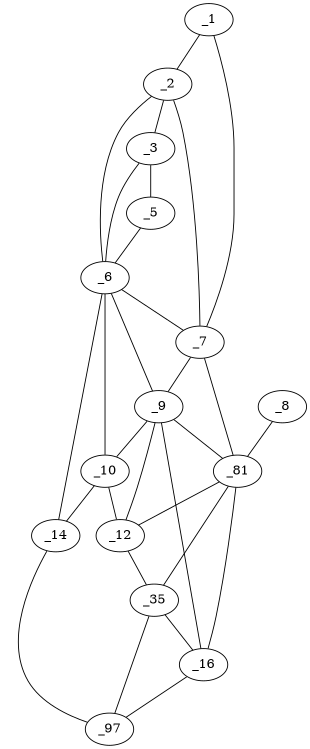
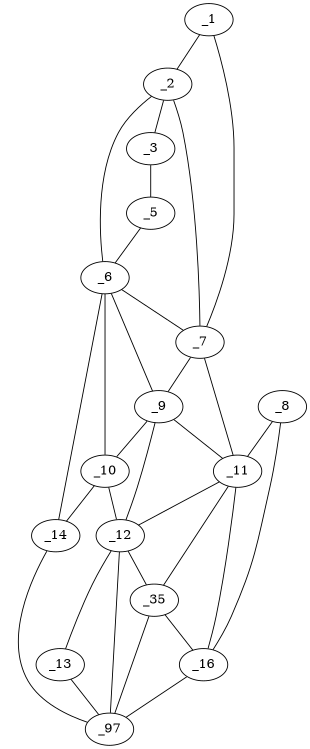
(114, 209) -> none
(238, 471) -> (238, 471)
(181, 536) -> (258, 540)
none -> (115, 632)
none -> (60, 665)
